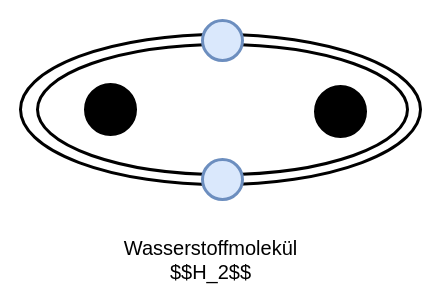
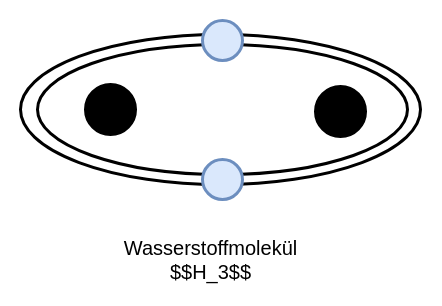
(211, 260) -> (211, 260)
